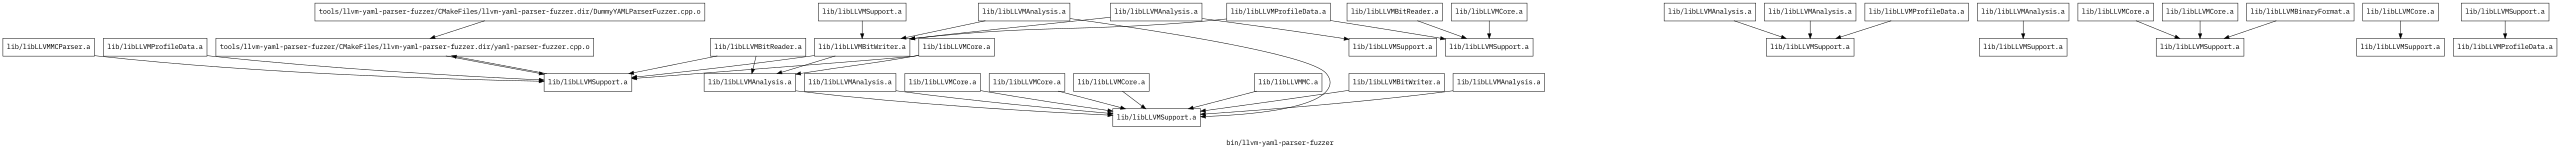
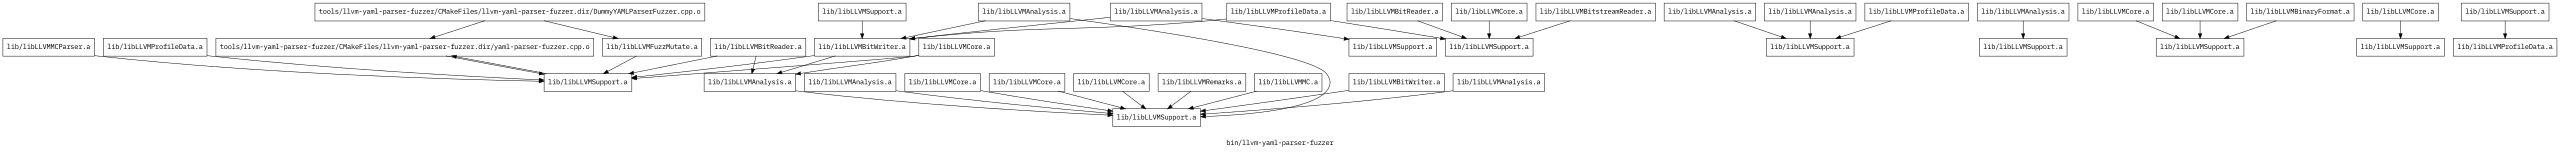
none -> (1596, 12)
none -> (652, 47)
none -> (1202, 82)
